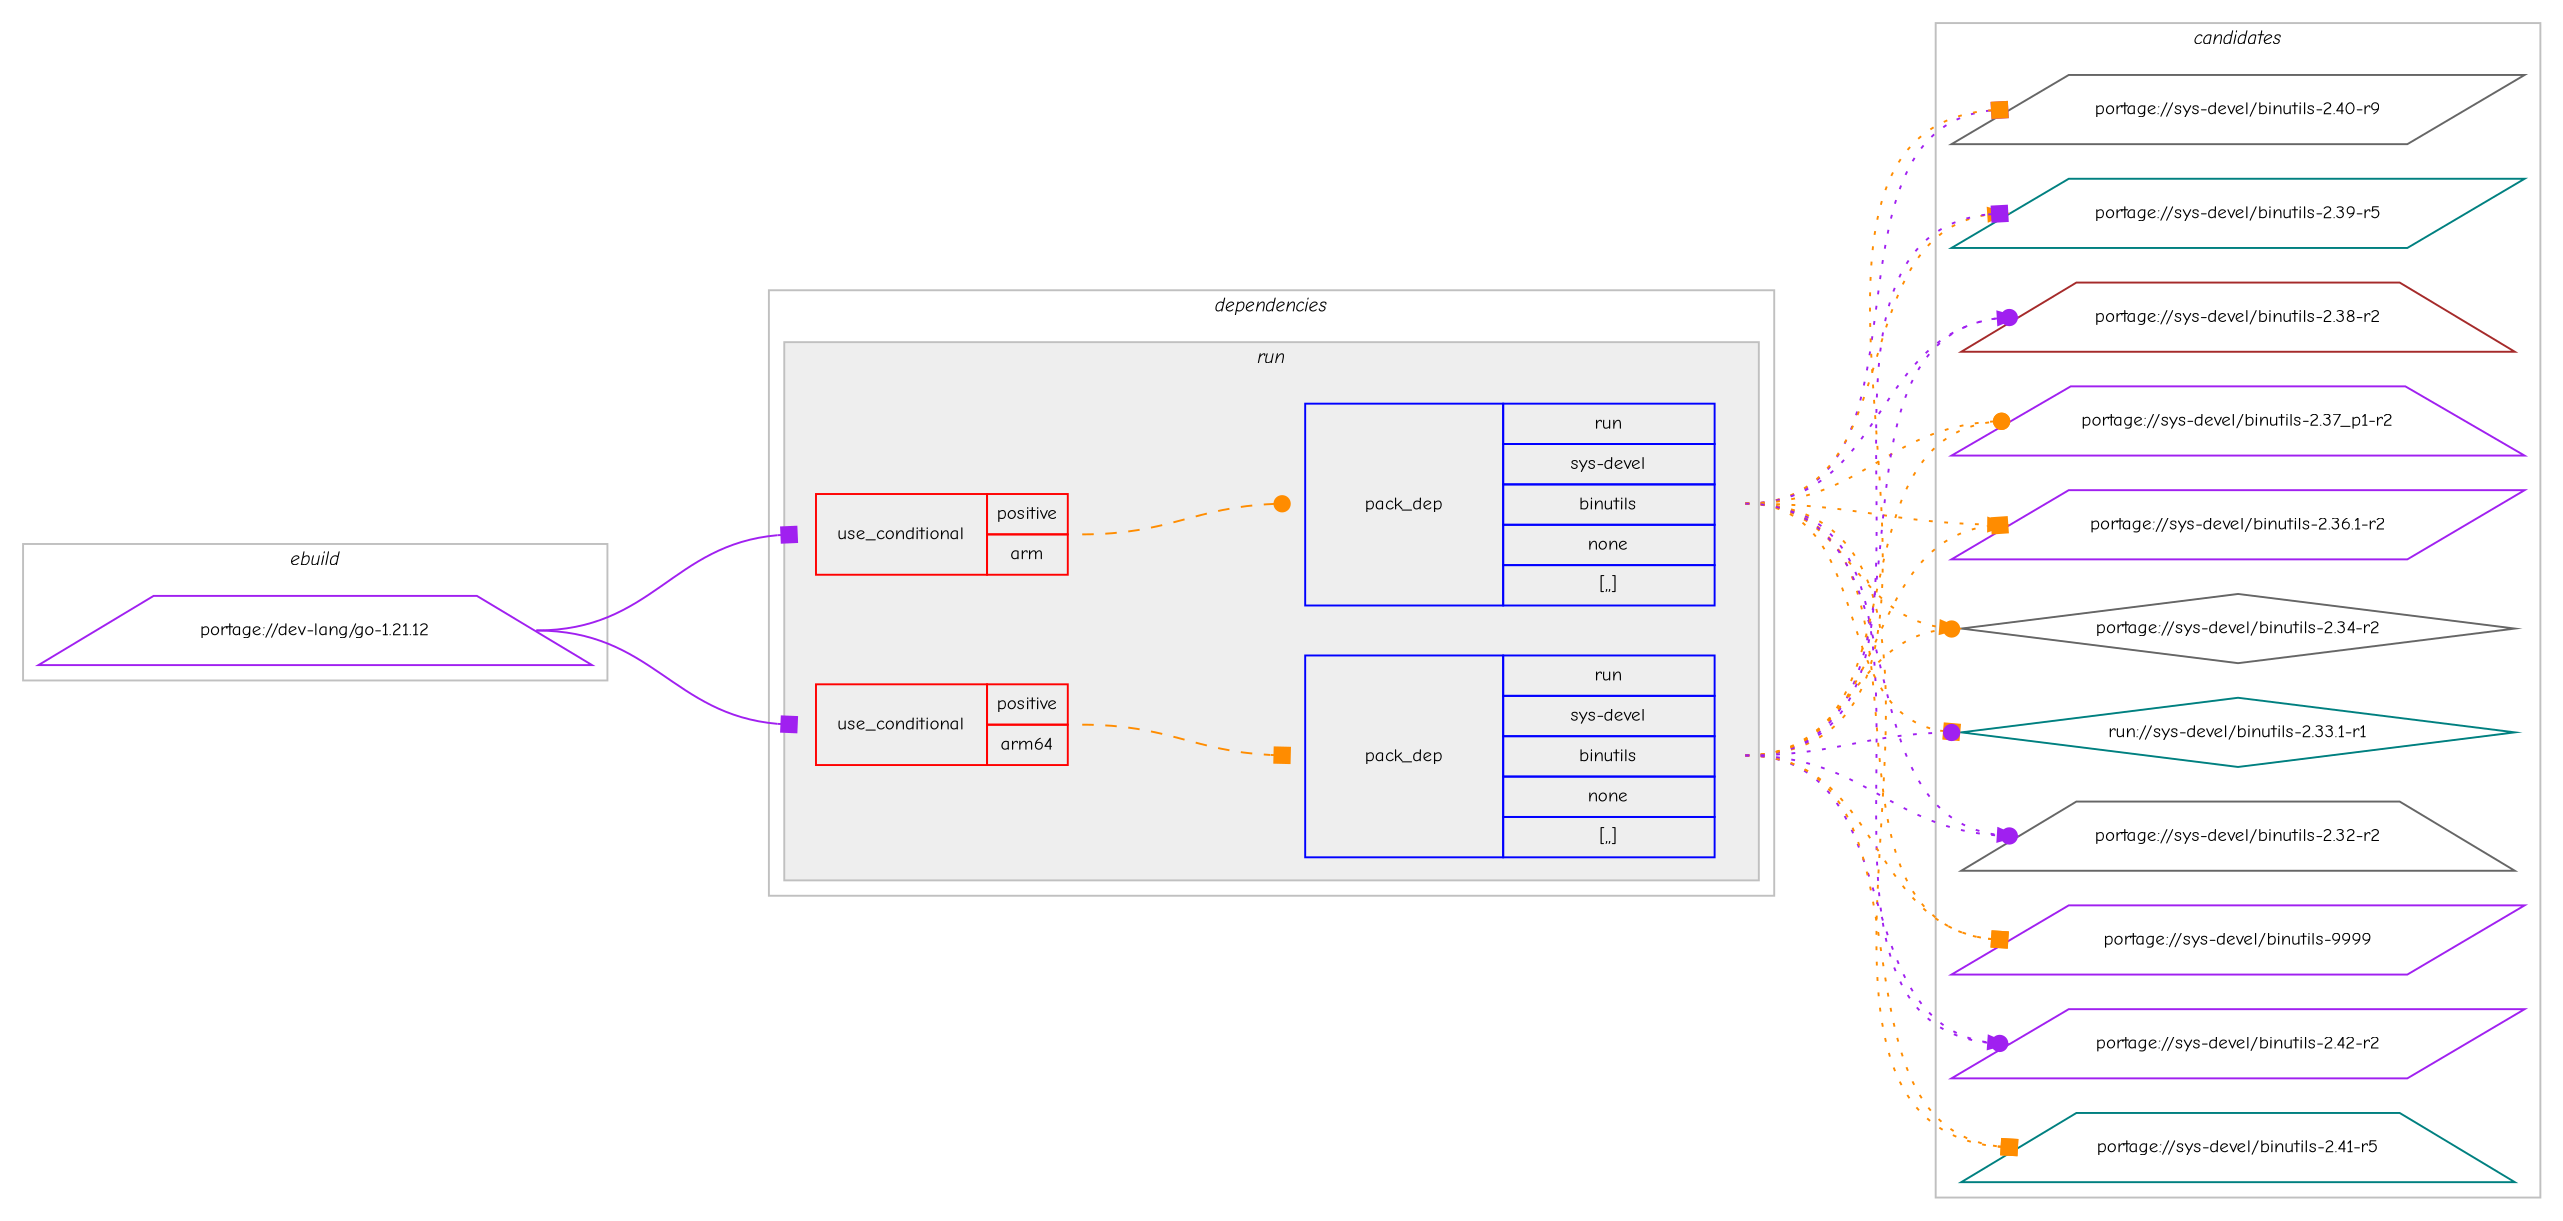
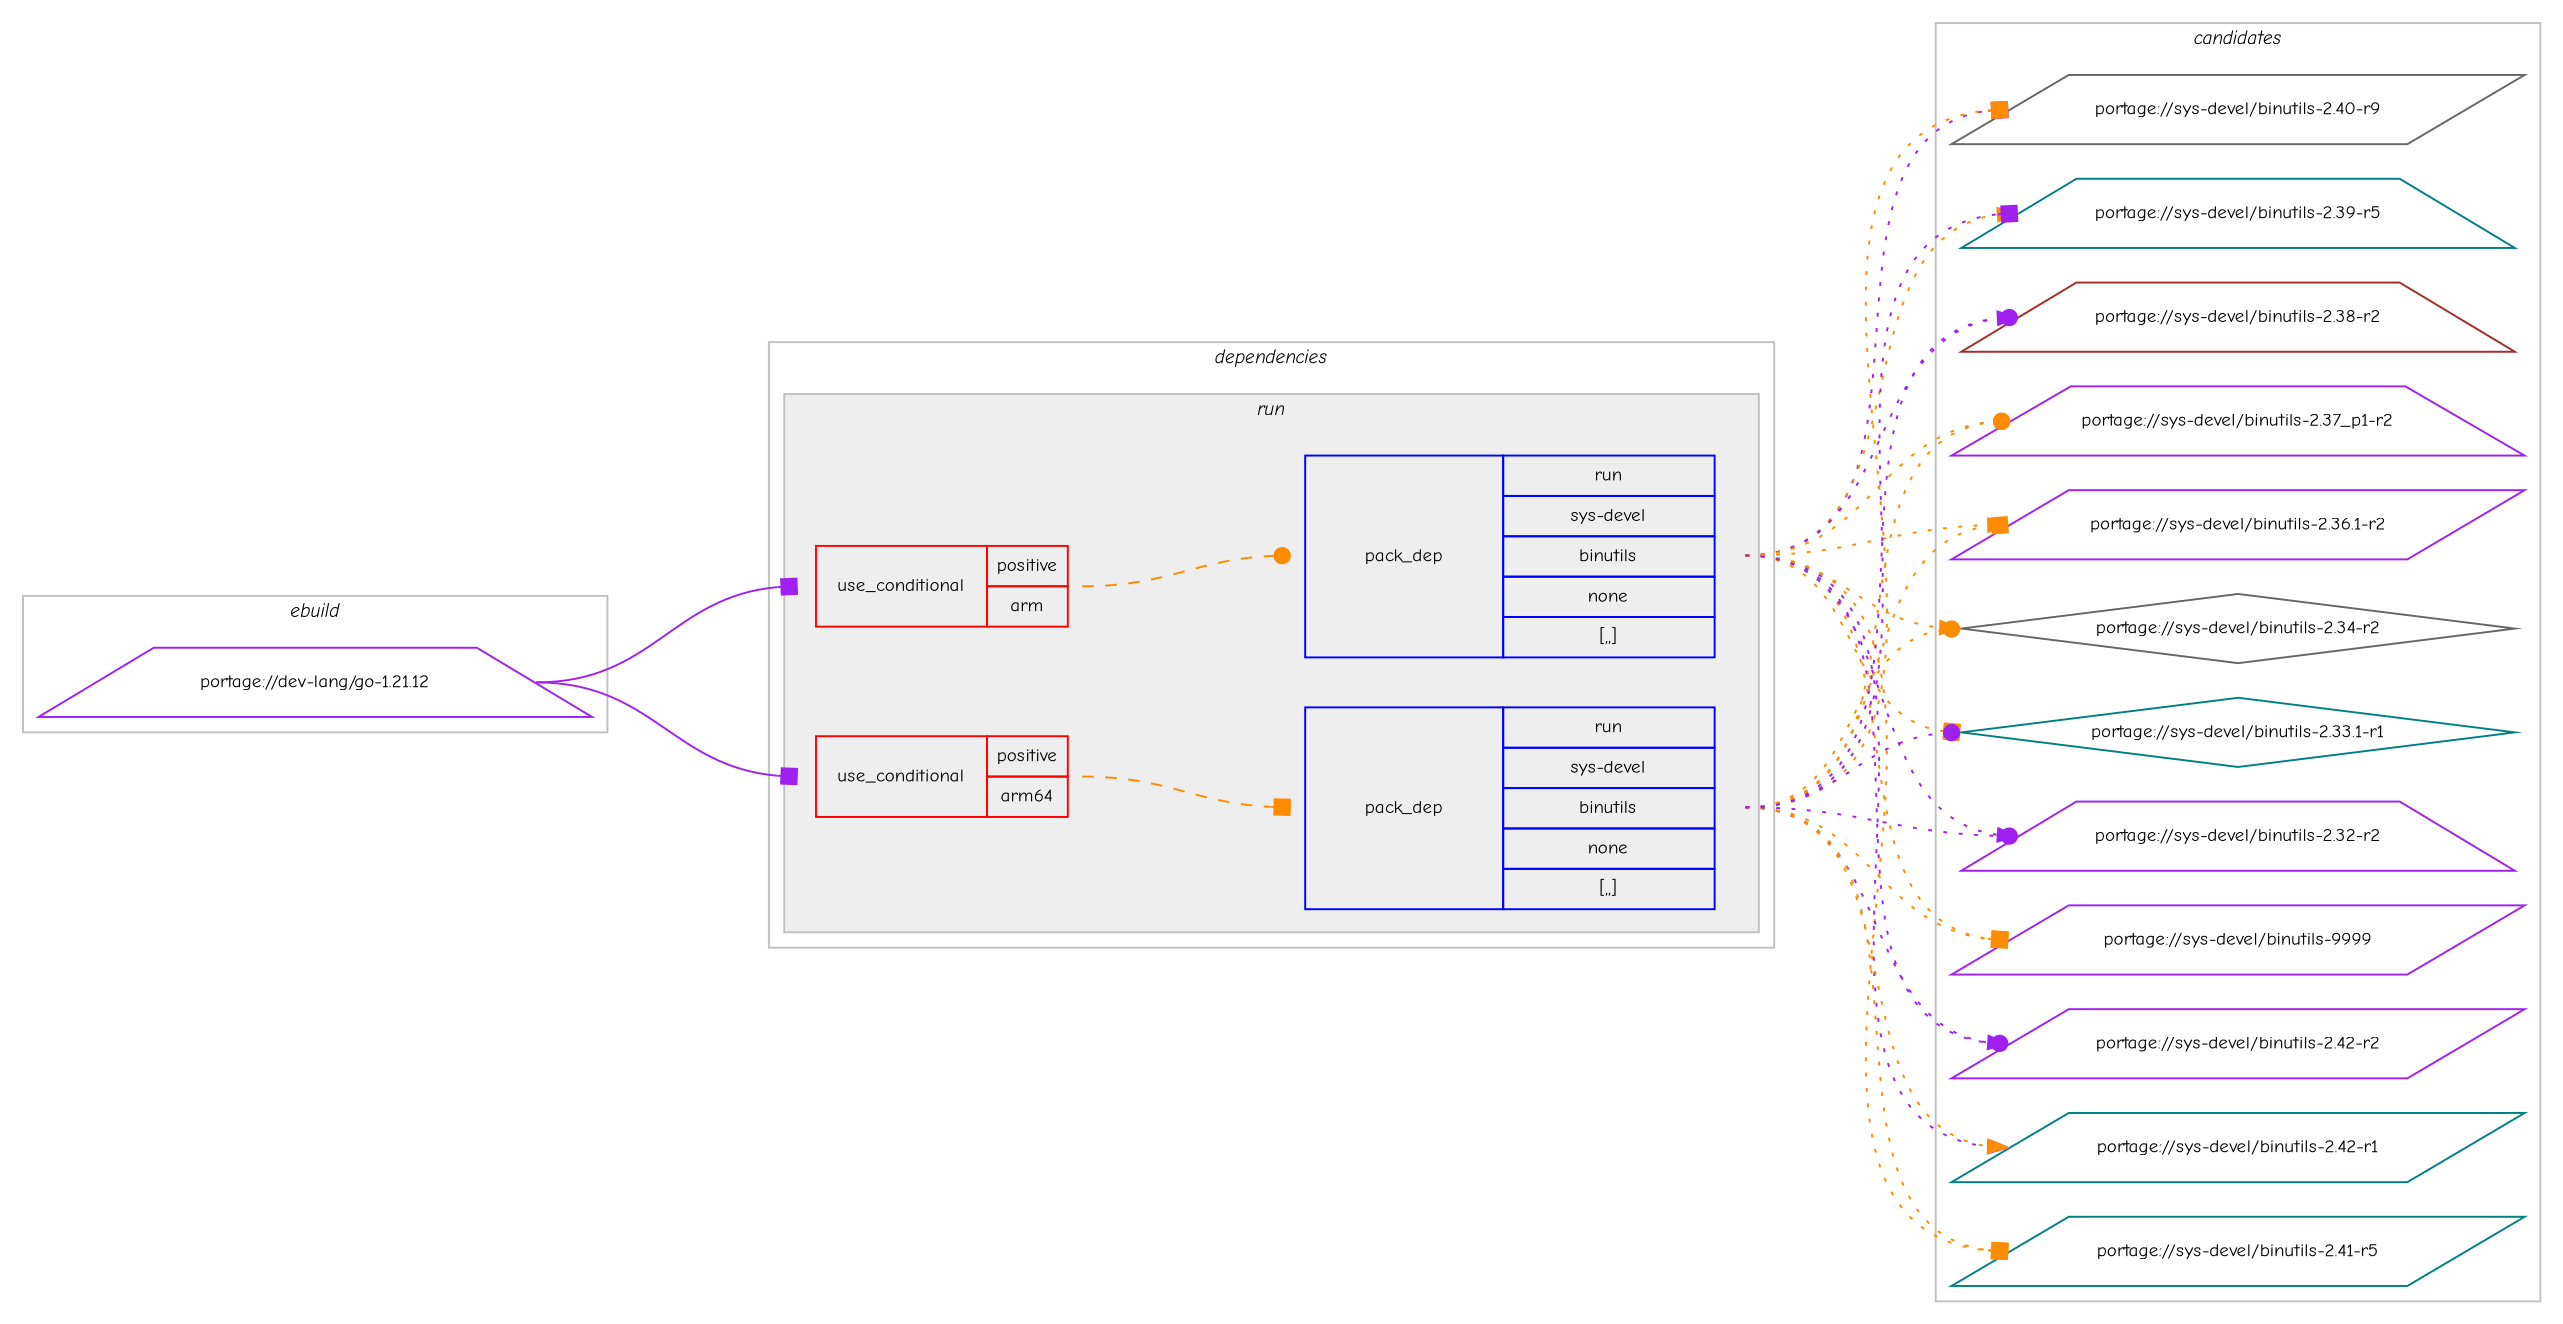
(2238, 213) -> (2238, 213)
(2238, 732) -> (2238, 732)
(2238, 836) -> (2238, 836)
(2238, 1148) -> (2238, 1251)
none -> (2238, 1148)
